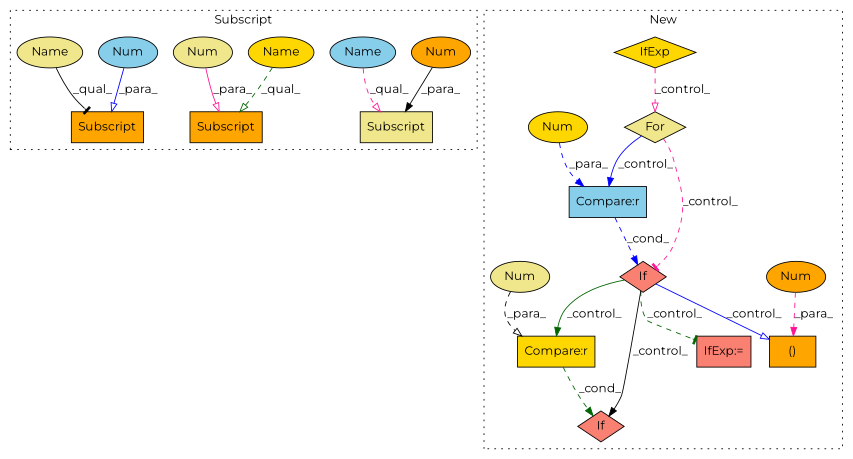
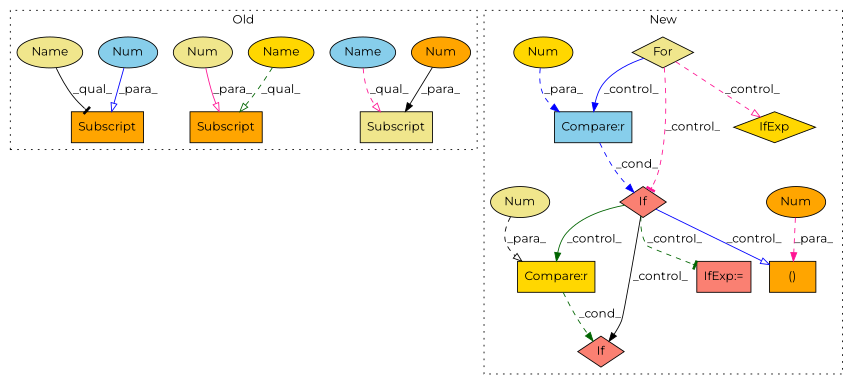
(244, 20) -> (244, 20)
(655, 86) -> (714, 87)
